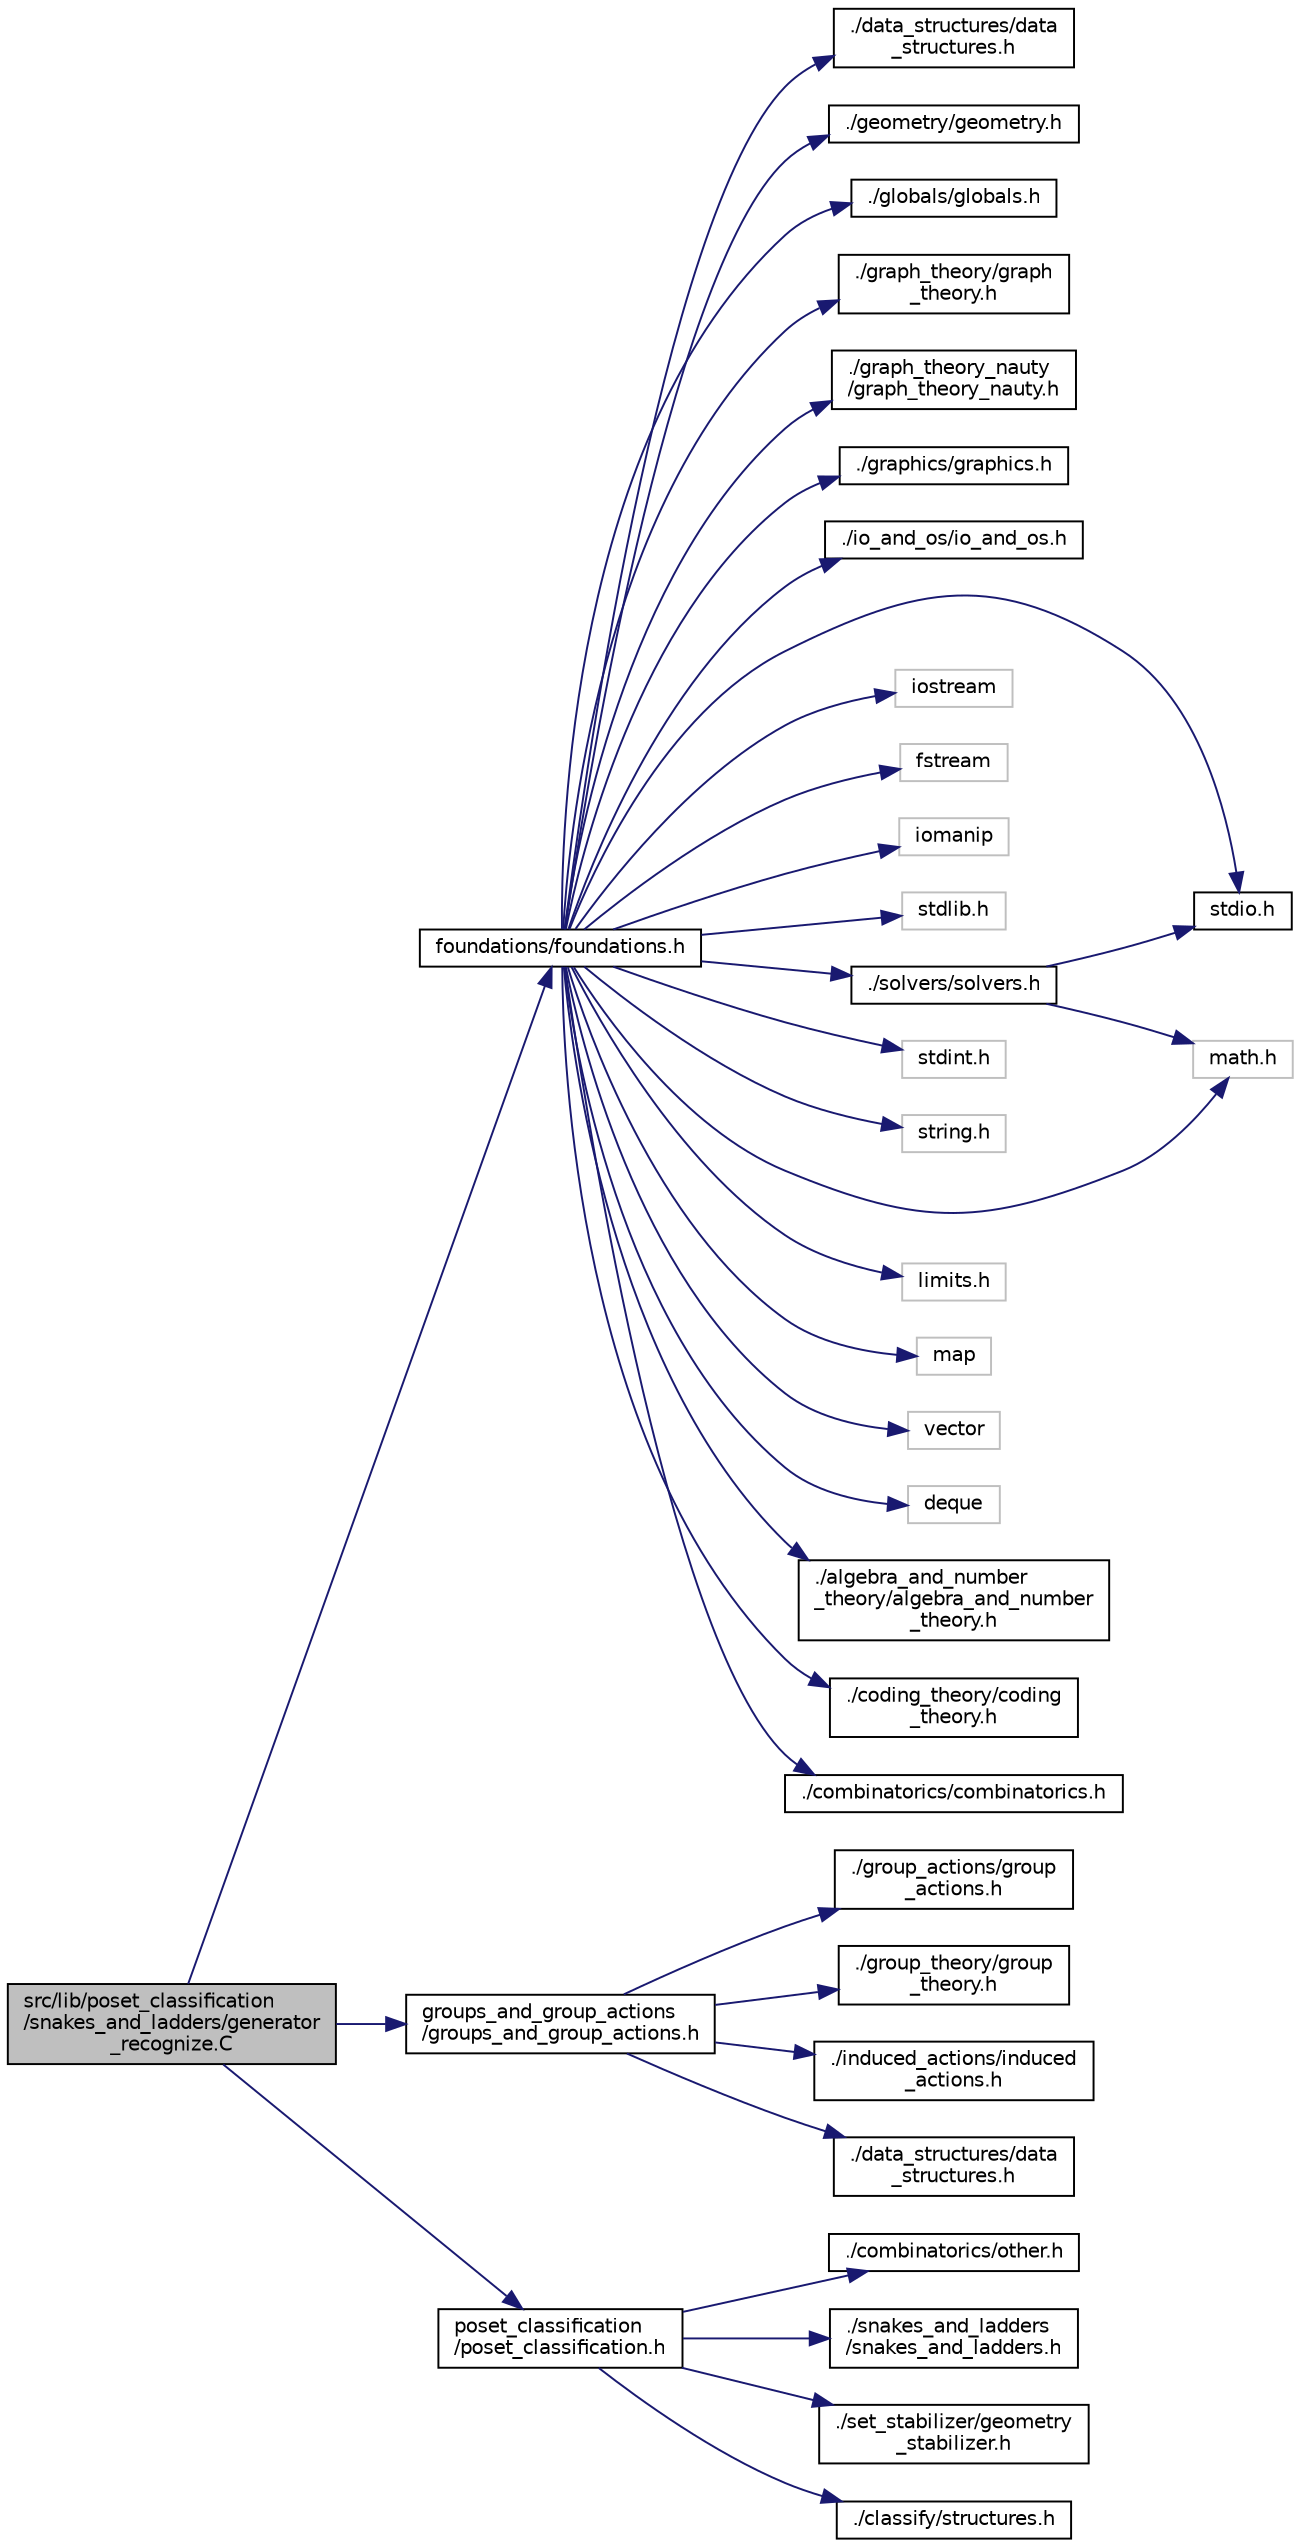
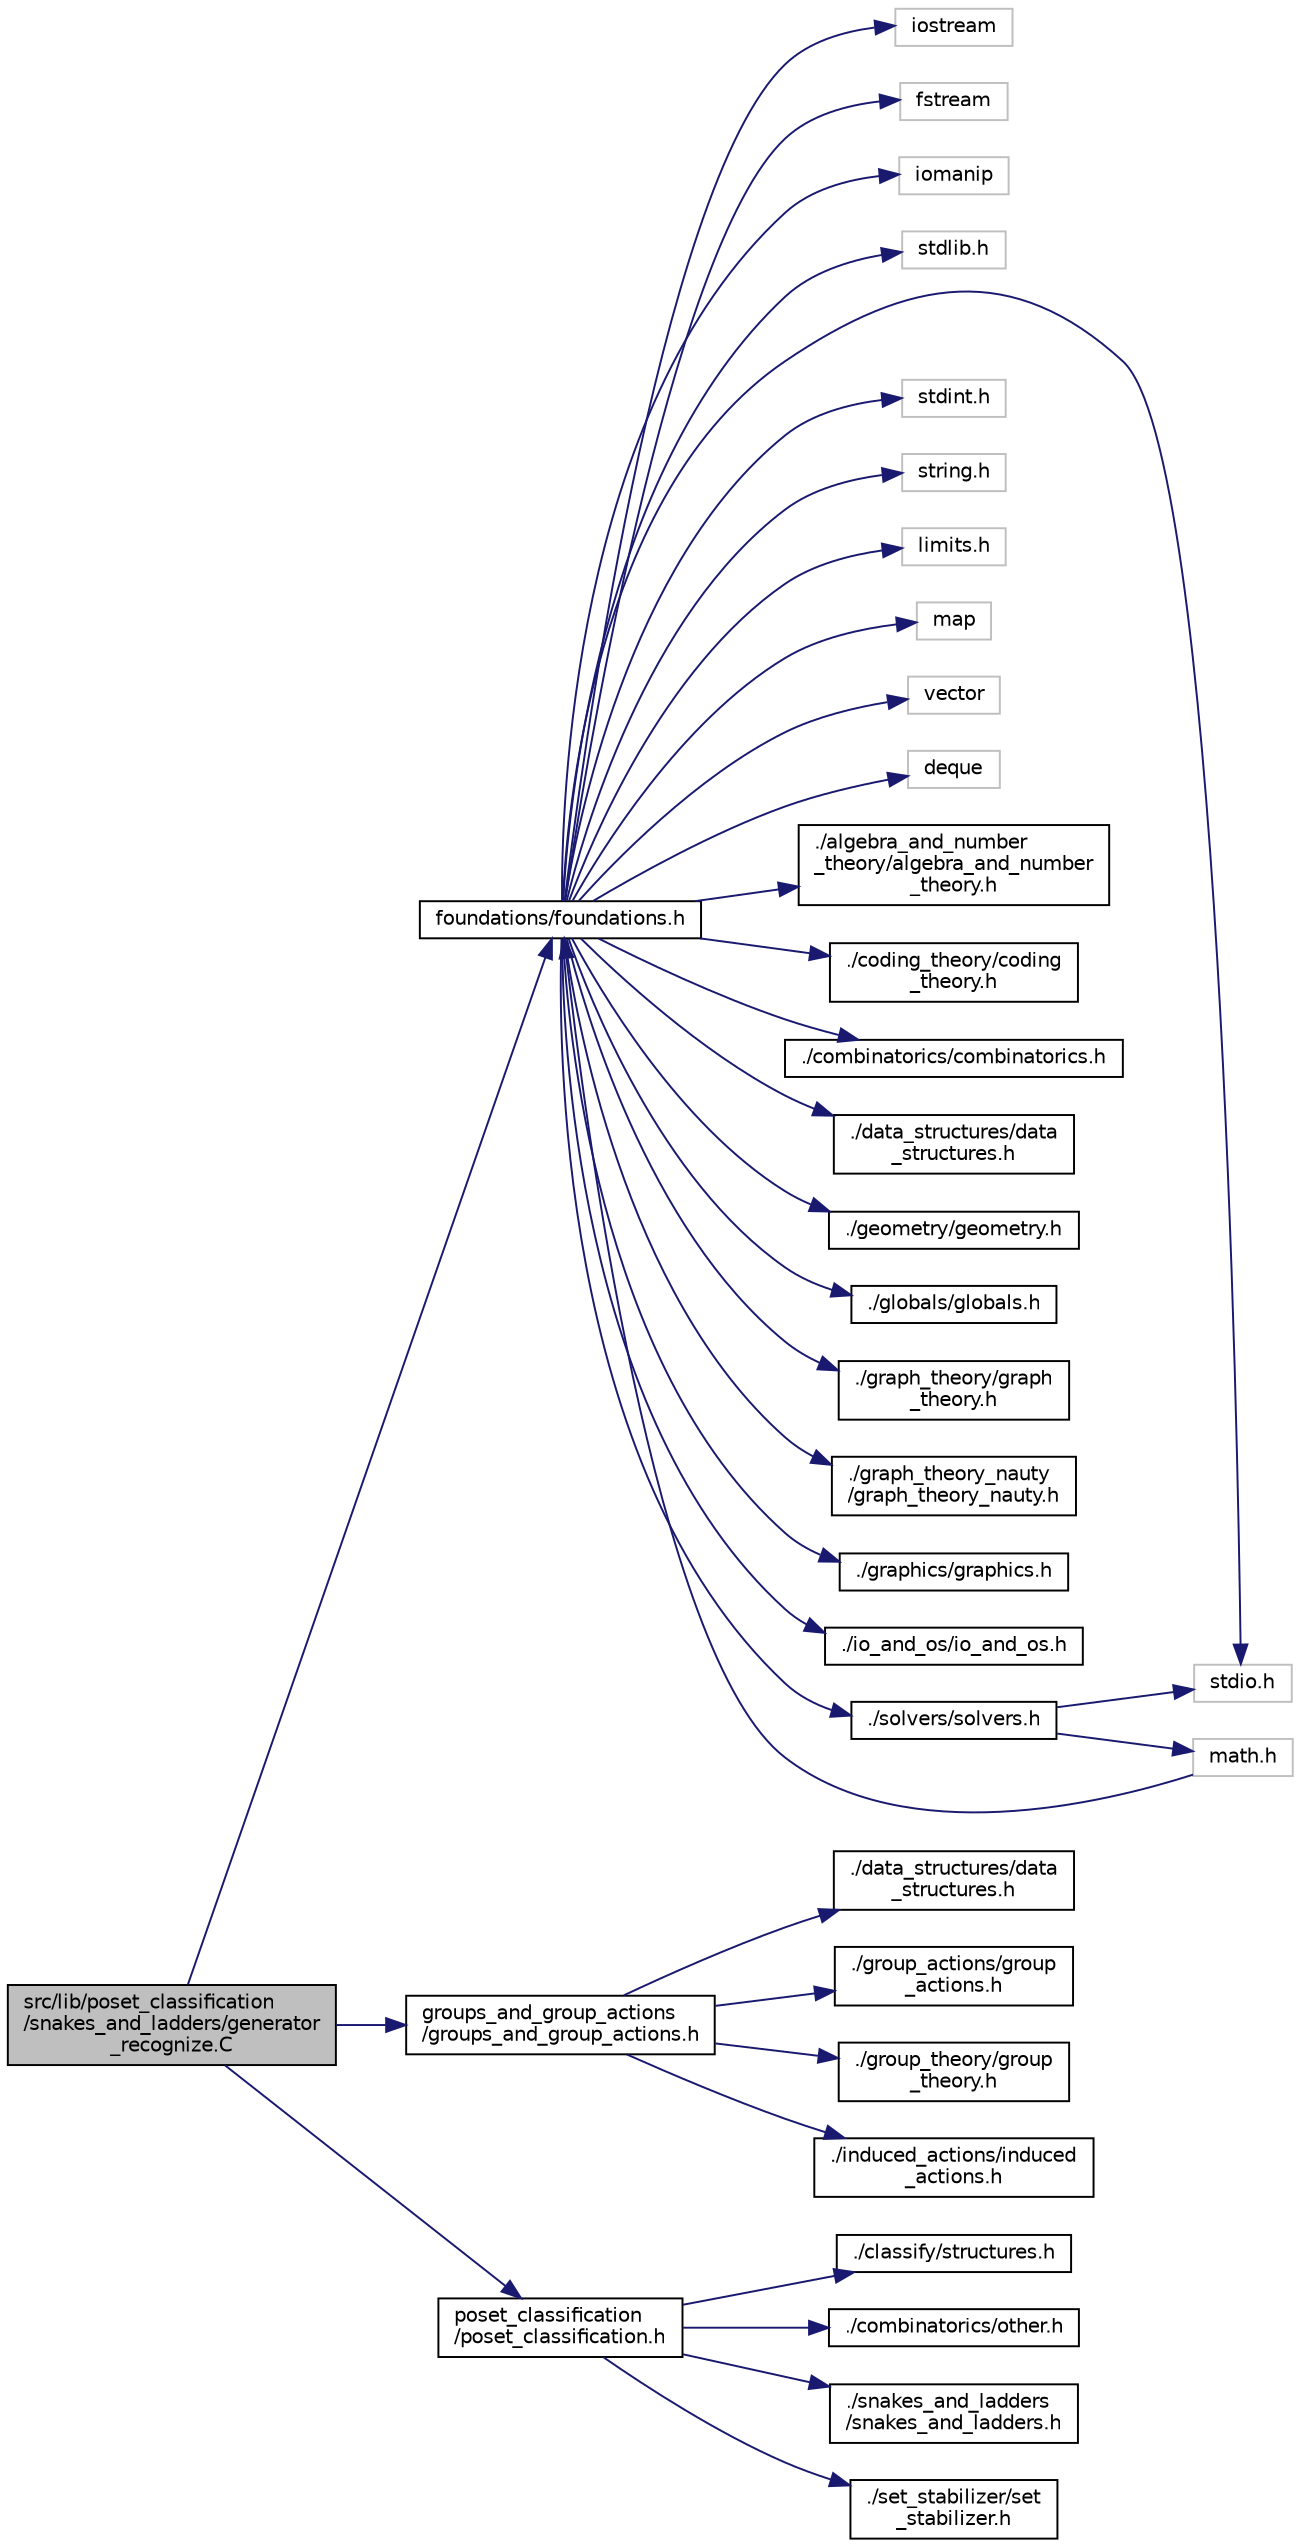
(1243, 911) -> (1243, 1683)
(867, 1200) -> (687, 1577)
(954, 2434) -> (954, 2509)
